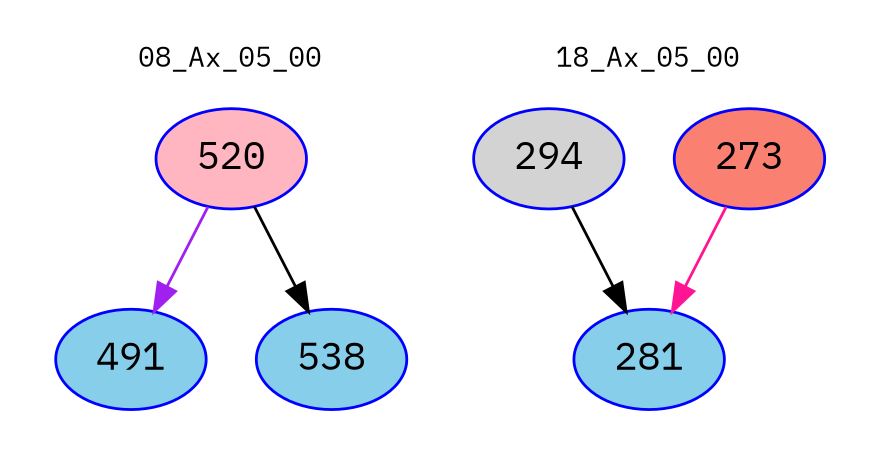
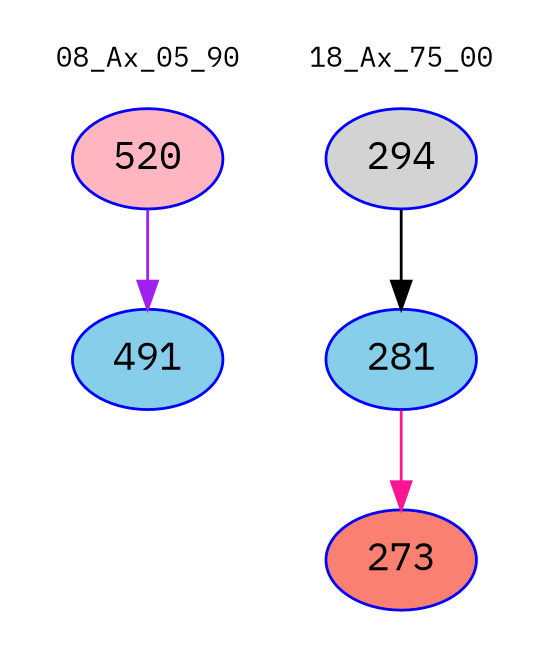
(231, 60) -> (149, 60)
(649, 60) -> (403, 60)
(706, 247) -> (401, 446)
(332, 359) -> none
